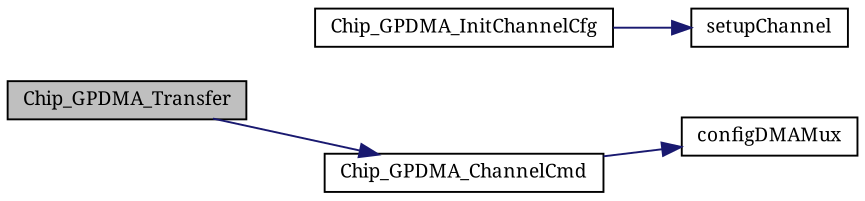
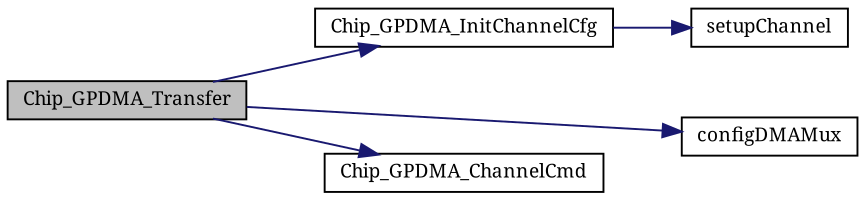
none -> (286, 66)
(633, 153) -> (455, 119)
